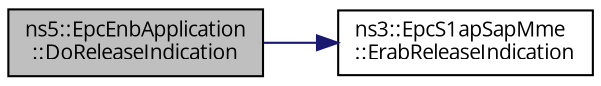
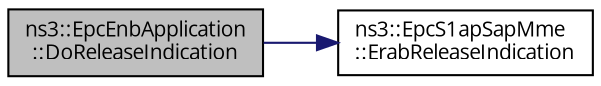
(136, 43) -> (136, 43)
